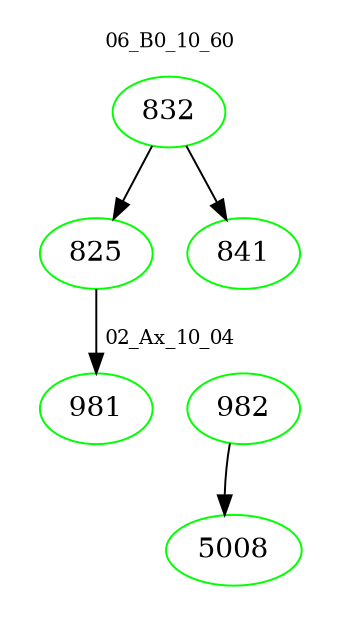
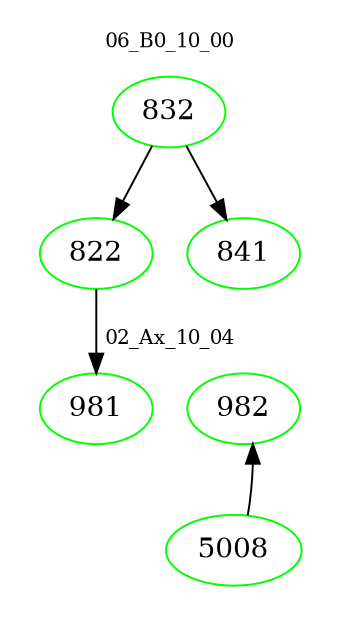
(170, 42) -> (170, 42)
(96, 254) -> (96, 254)
(226, 469) -> (251, 490)
